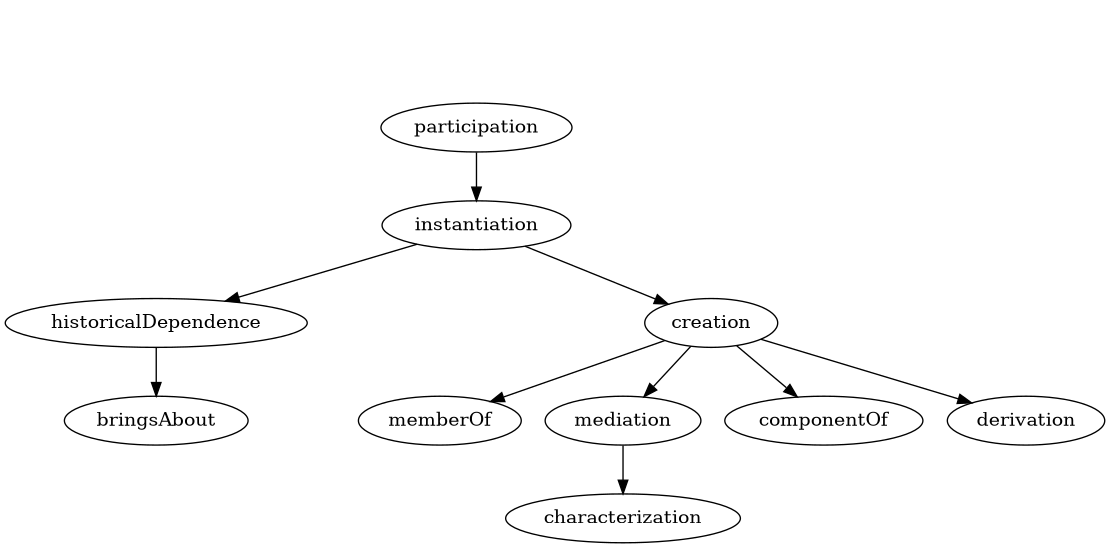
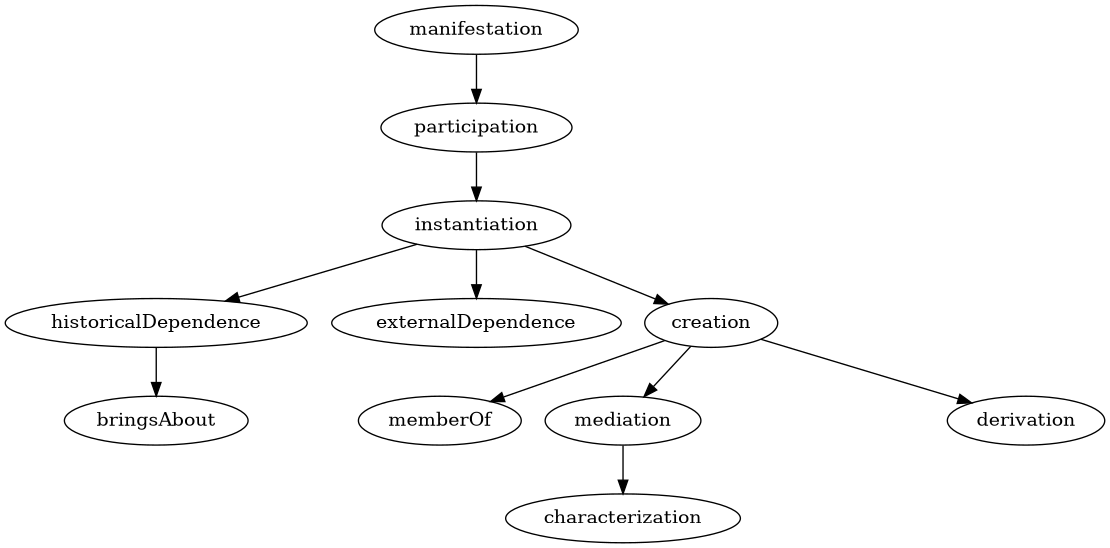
none -> (476, 30)
none -> (476, 323)
(824, 421) -> none
